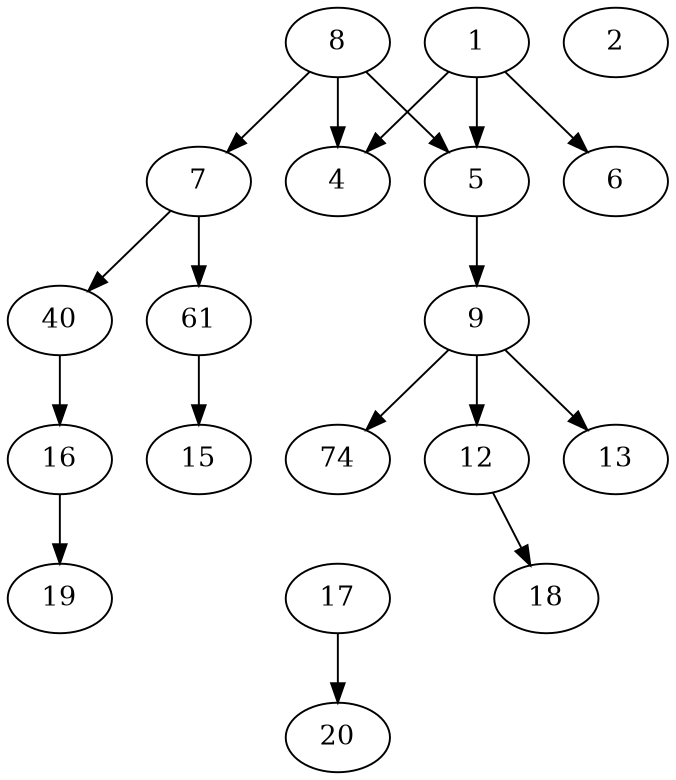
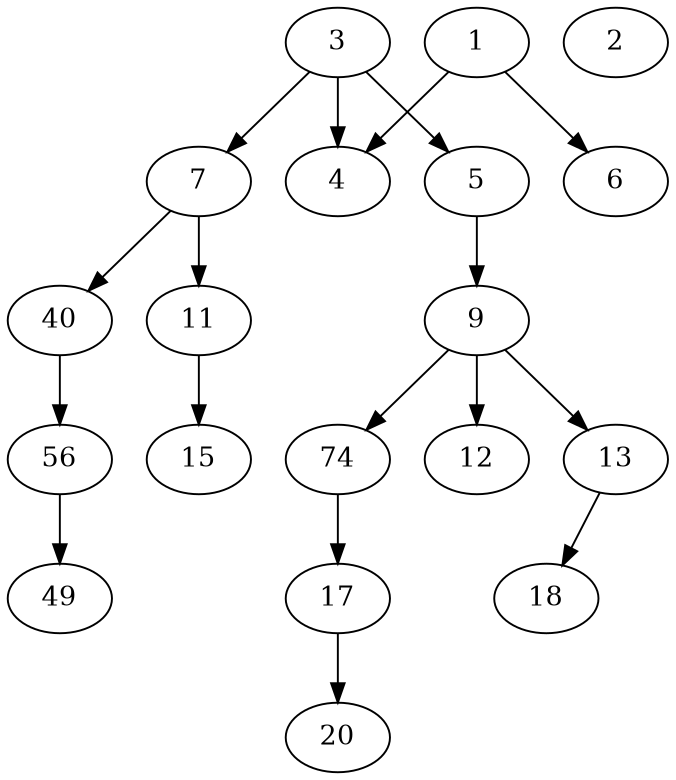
(338, 42) -> (338, 42)
(477, 103) -> none
(199, 320) -> (199, 320)
(60, 459) -> (60, 459)
none -> (338, 520)
(507, 520) -> (586, 520)
(60, 598) -> (60, 598)
